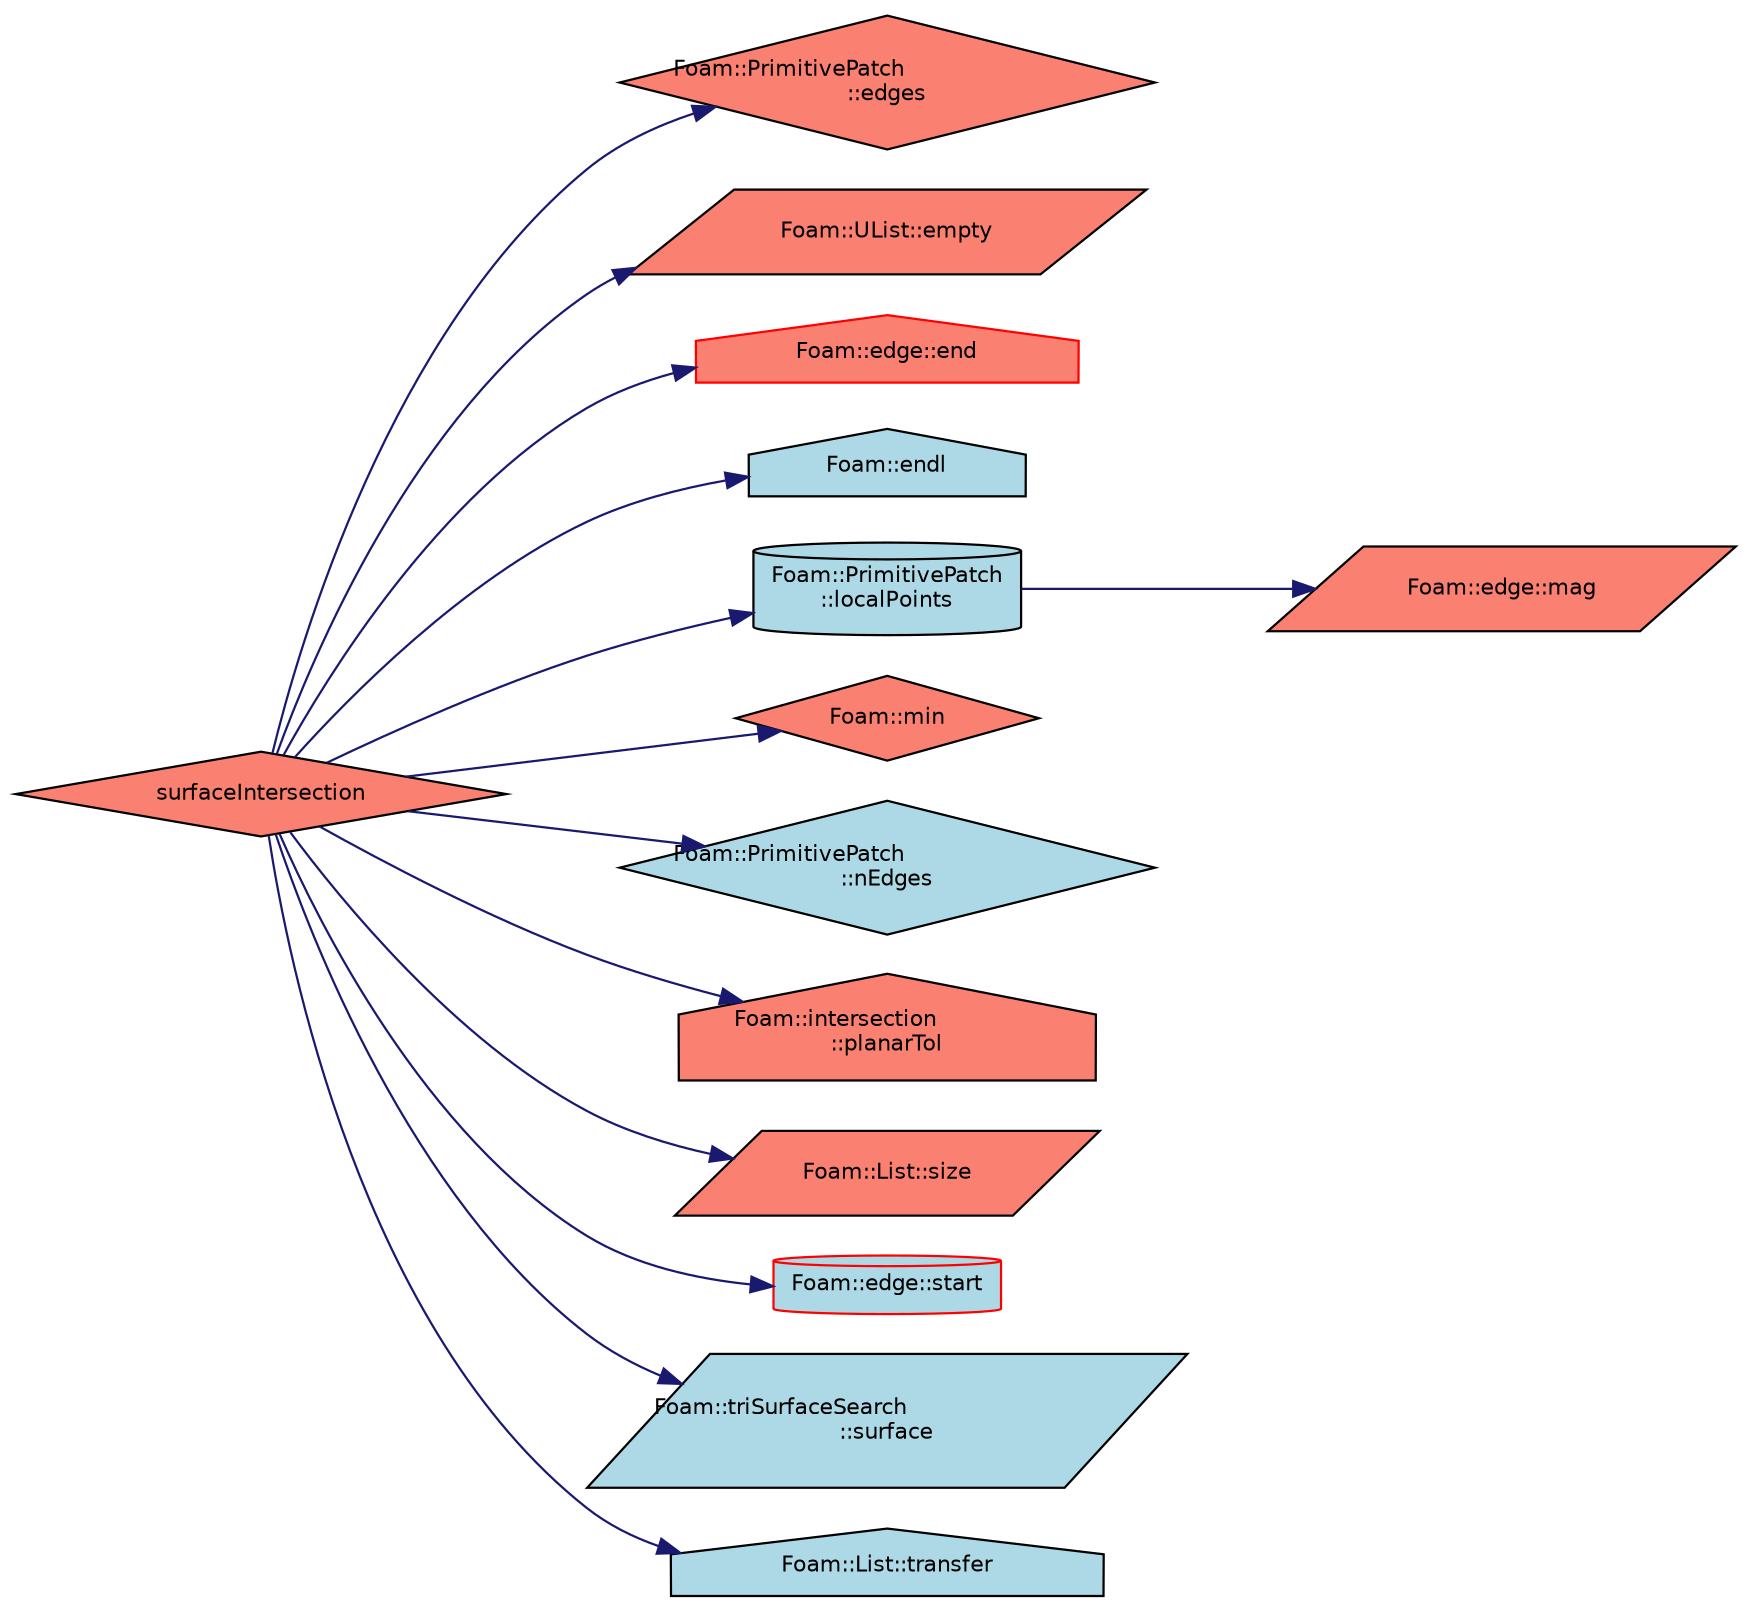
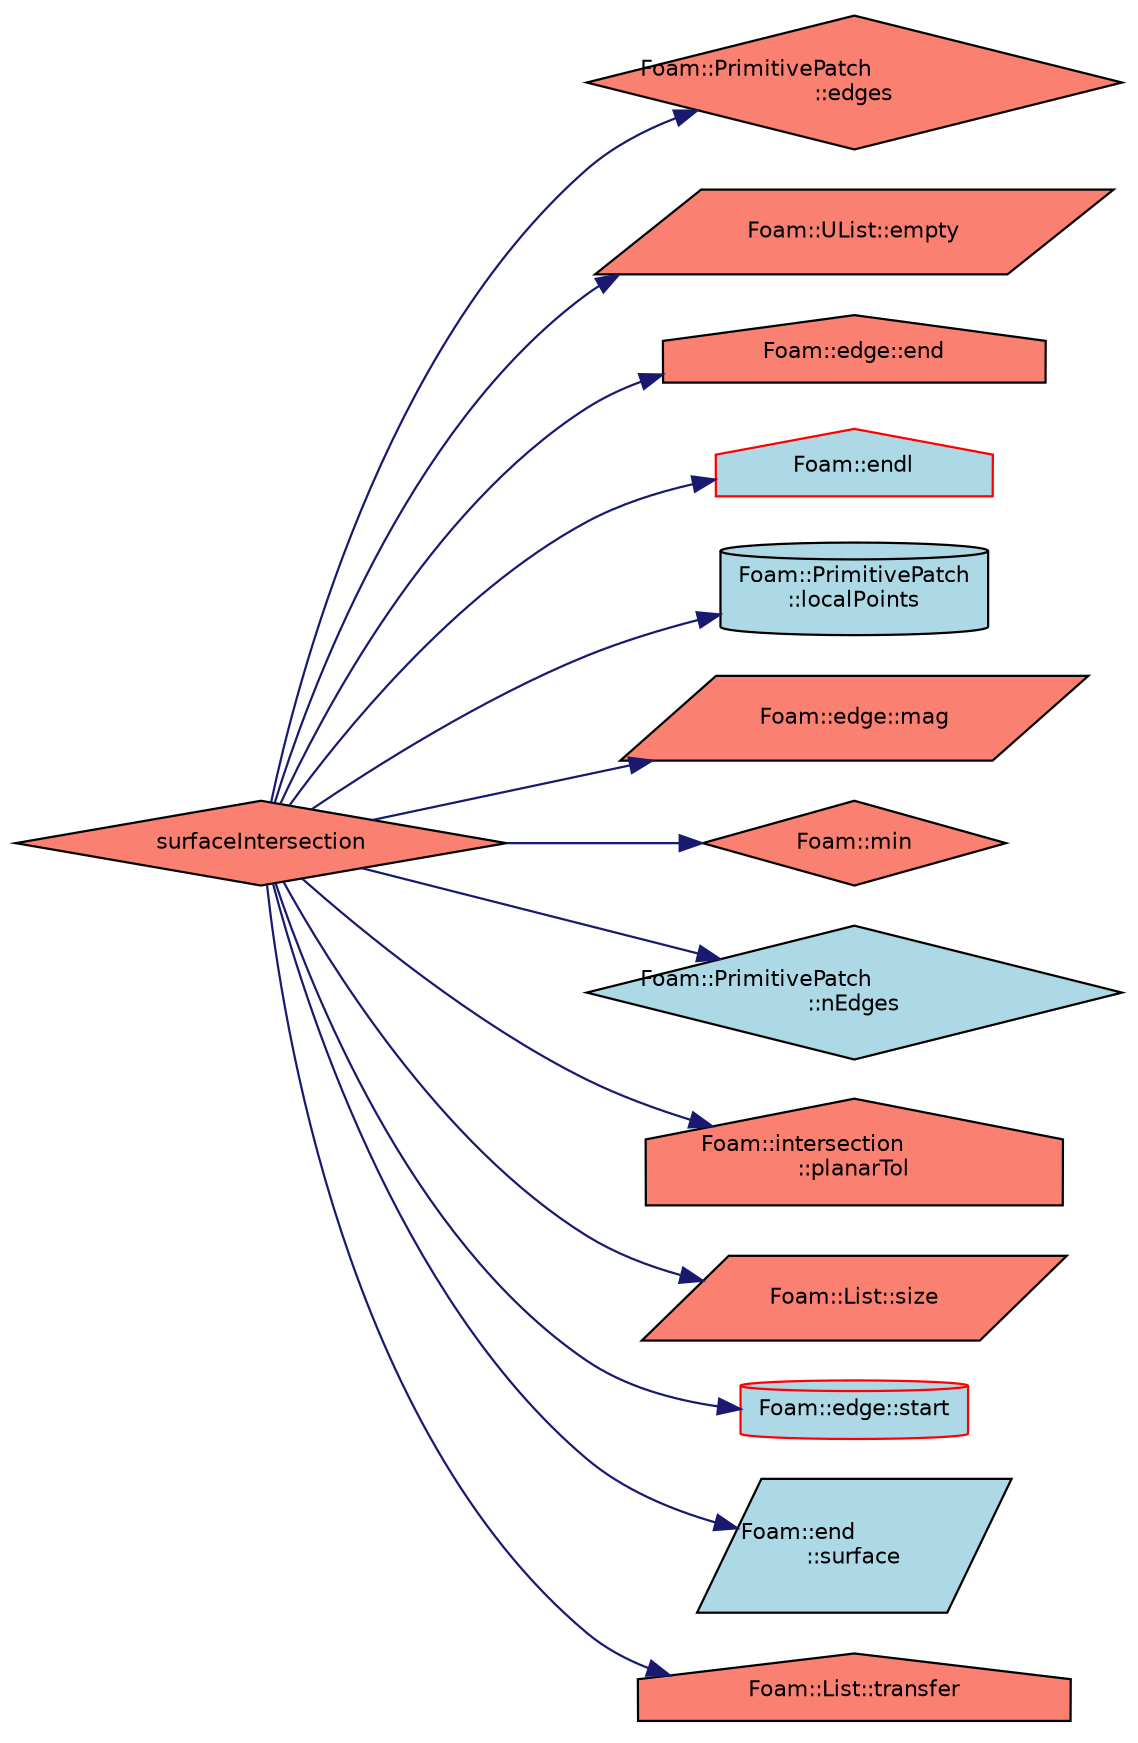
(887, 352) -> (854, 352)
(887, 466) -> (854, 466)
(1157, 589) -> (501, 793)
(887, 1421) -> (854, 1546)
(887, 1566) -> (854, 1691)
